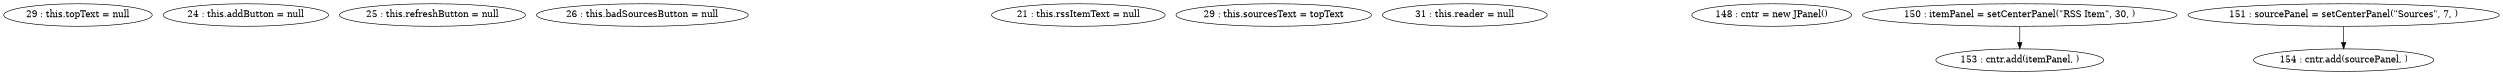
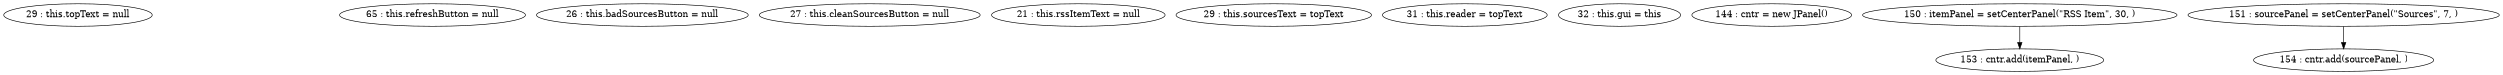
(246, 15) -> none
(433, 15) -> (433, 15)
none -> (870, 15)
(1465, 15) -> (1465, 15)
none -> (1620, 15)
(1772, 15) -> (1772, 15)
